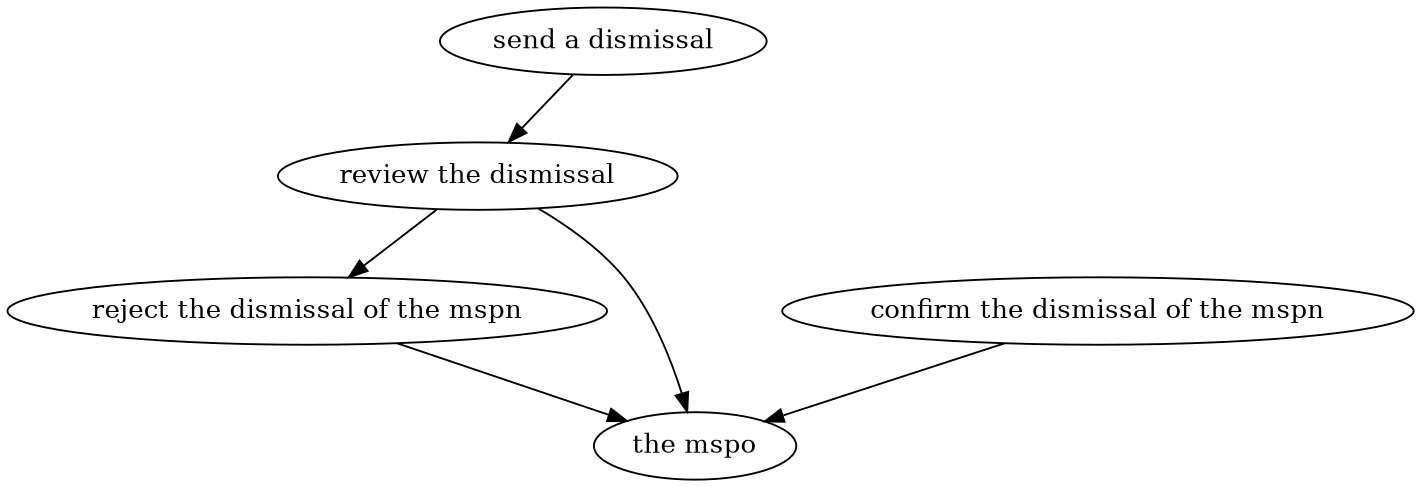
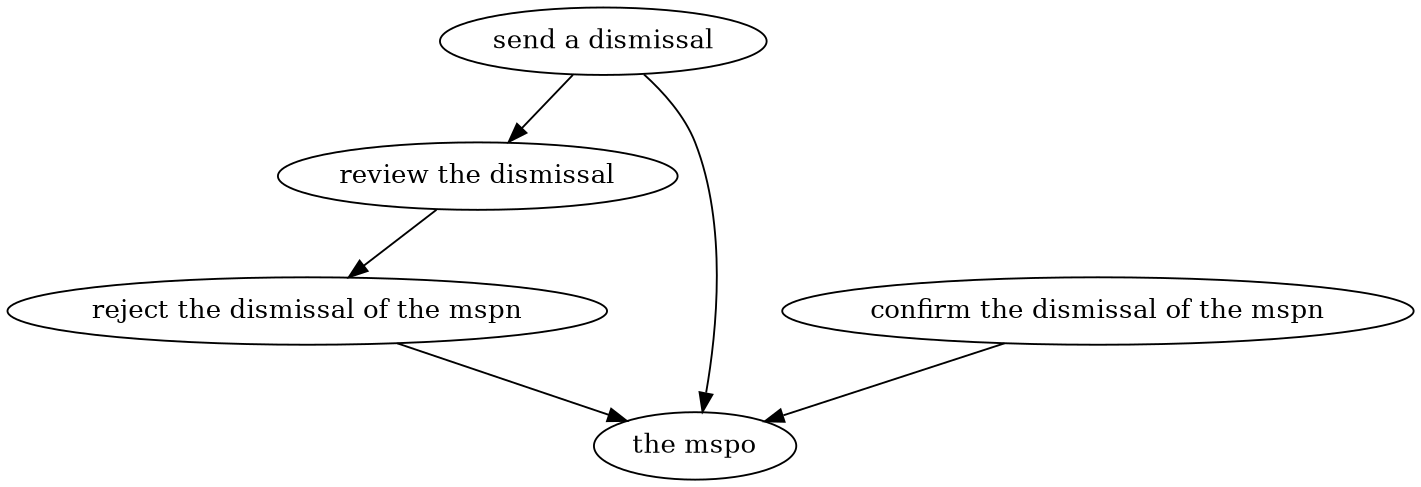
(630, 285) -> (714, 224)
